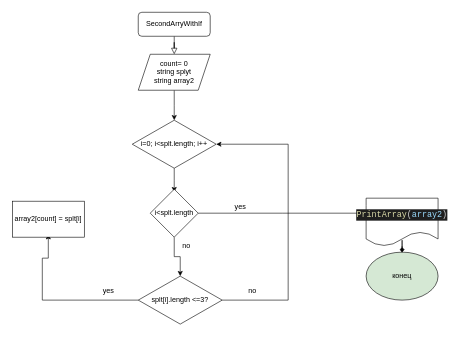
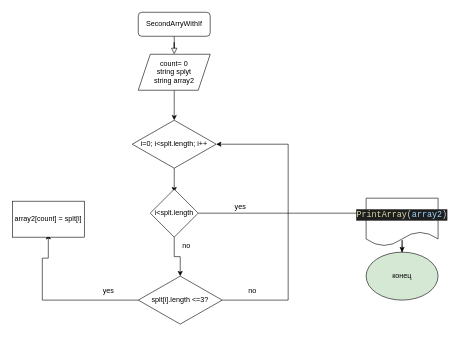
(402, 246) -> (402, 246)
